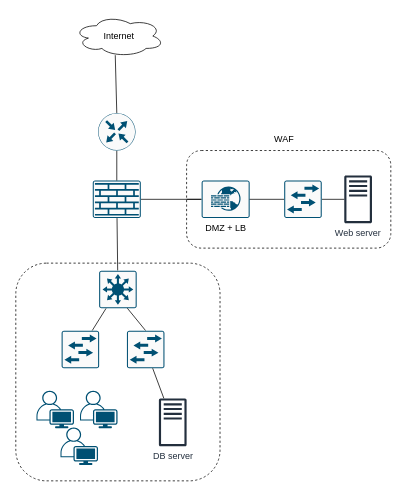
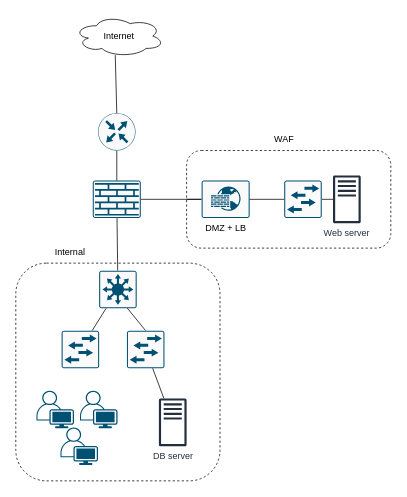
(358, 199) -> (346, 199)
none -> (70, 252)
